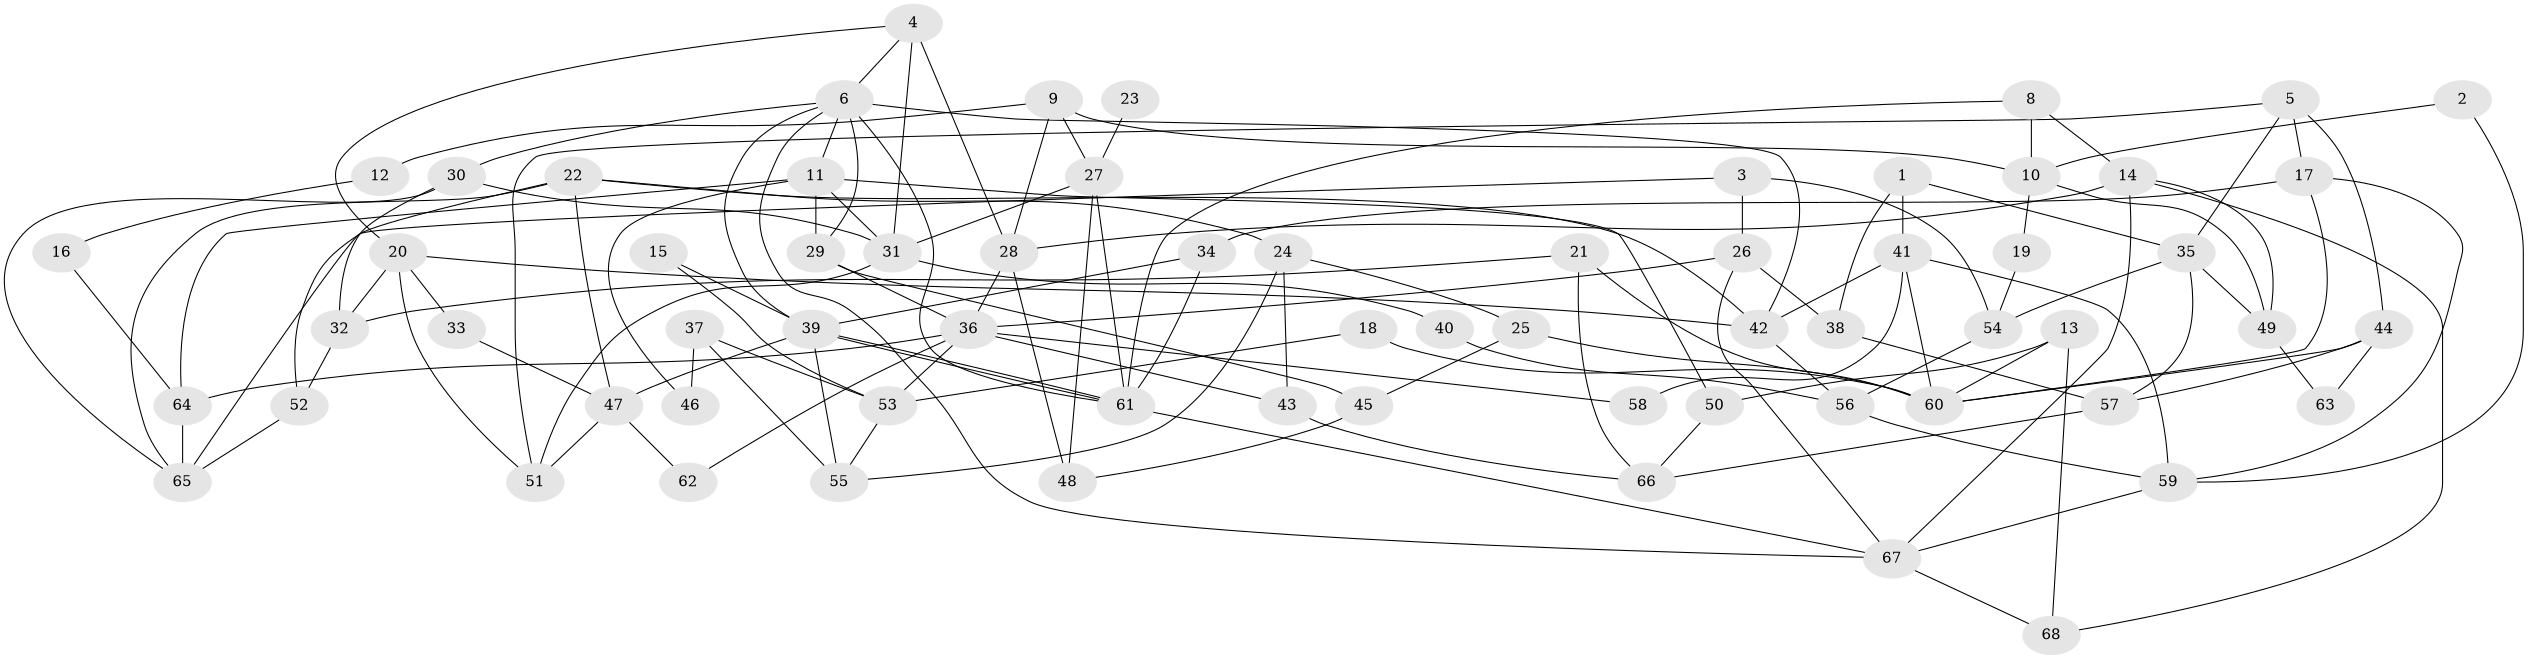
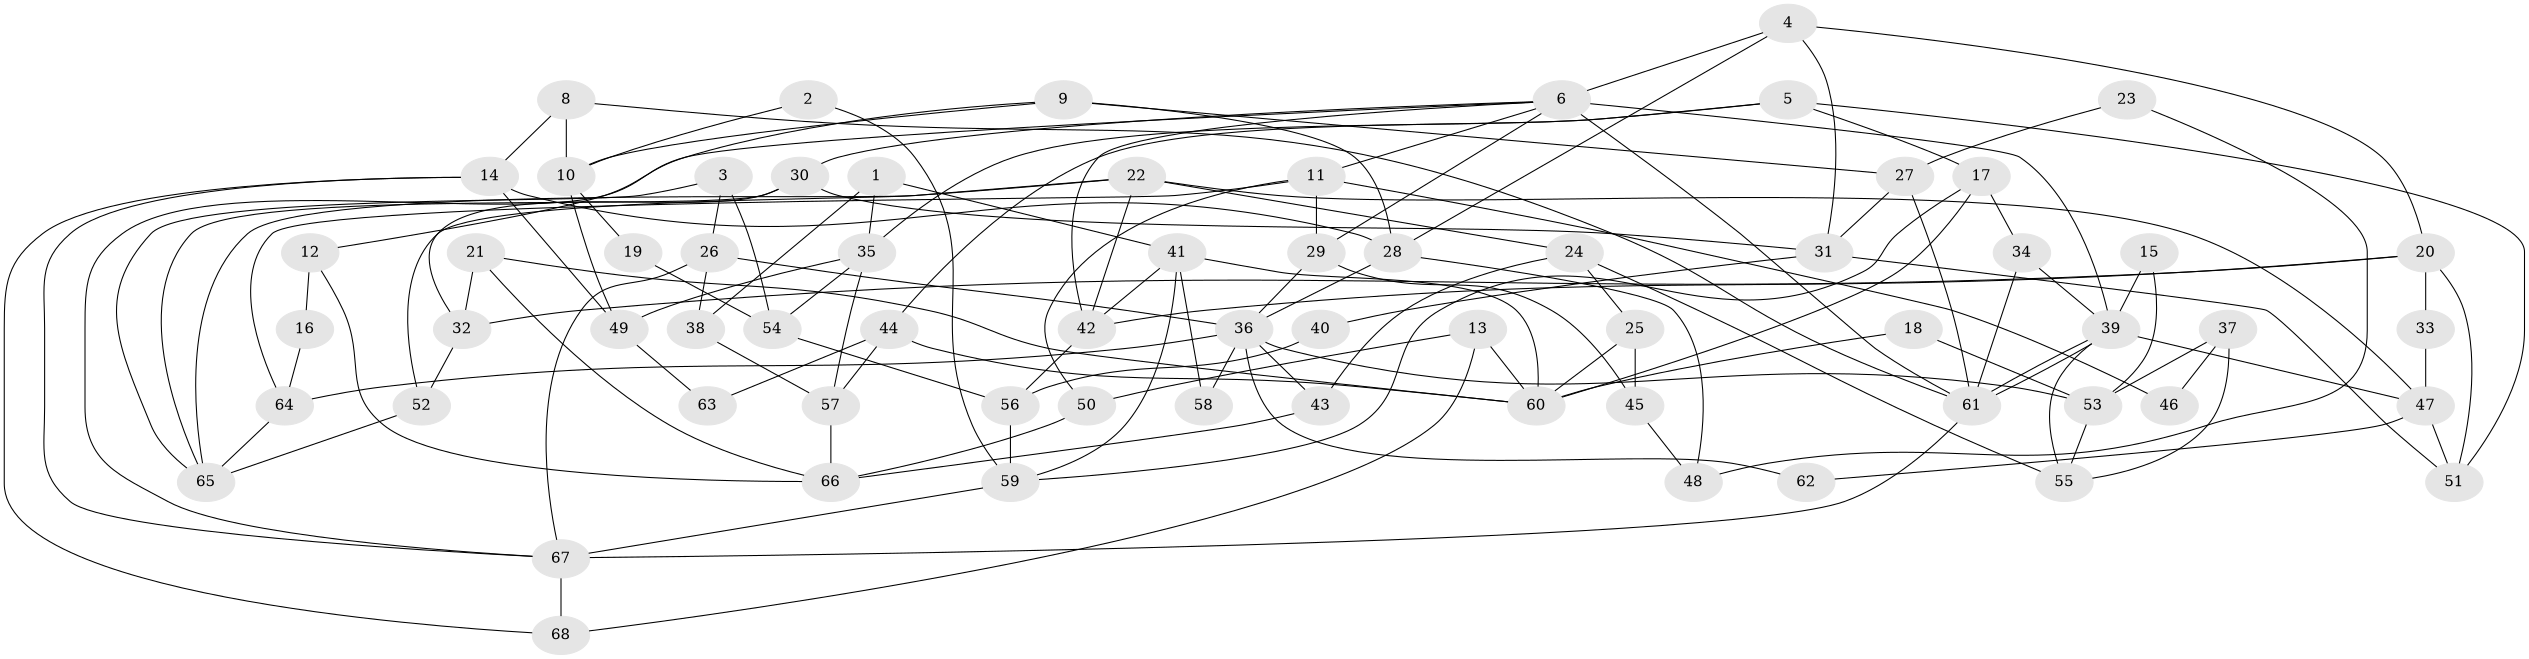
(854, 215) -> none
(1080, 336) -> (2234, 418)
none -> (505, 463)
